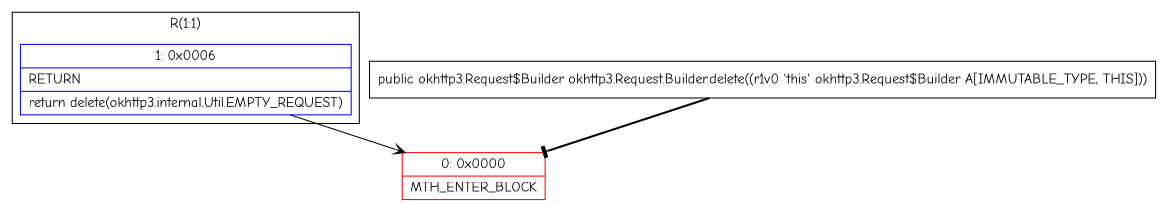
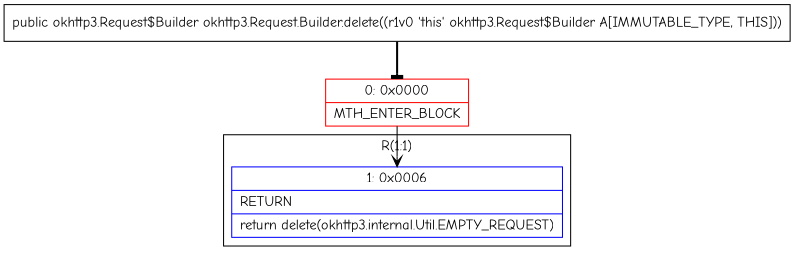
(343, 132) -> (397, 141)
